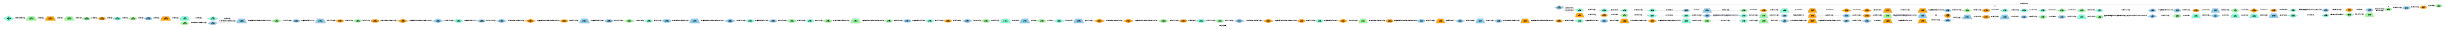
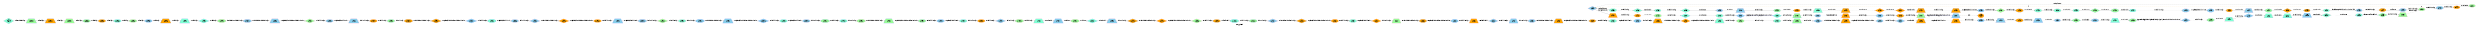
(227, 20) -> (213, 21)
